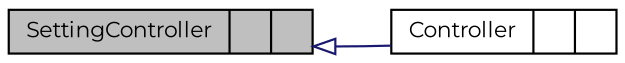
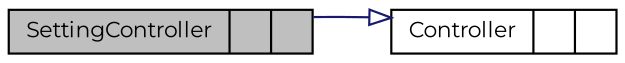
(363, 46) -> (341, 17)
